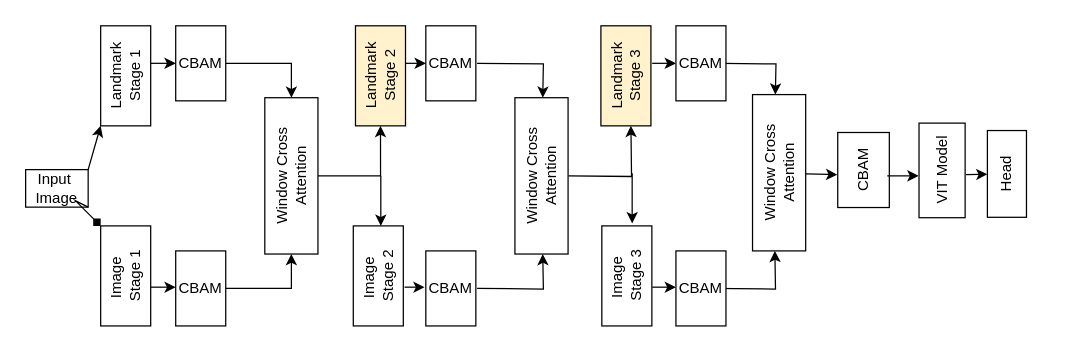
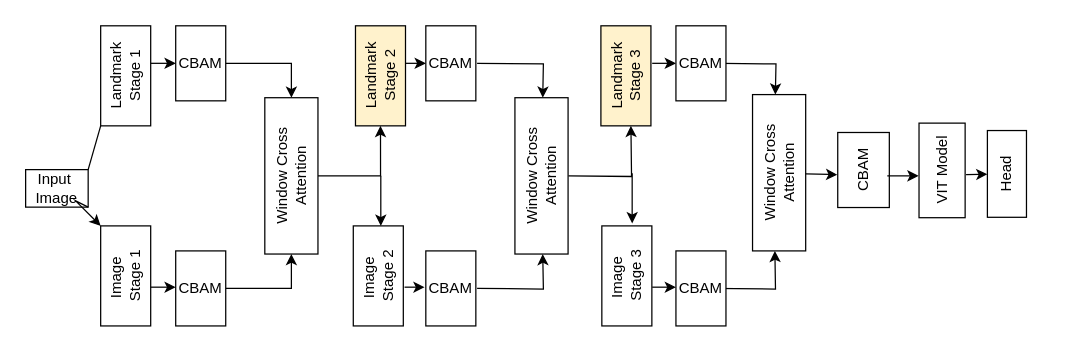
(98, 135) -> (99, 131)
(93, 218) -> (94, 219)
